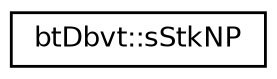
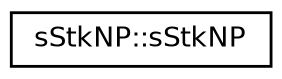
(138, 40) -> (141, 40)
